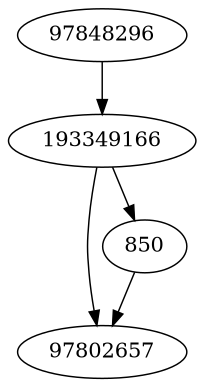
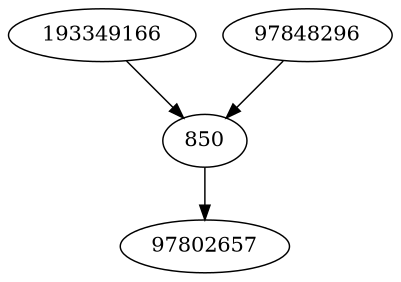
(102, 81) -> (260, 84)
(88, 239) -> none
